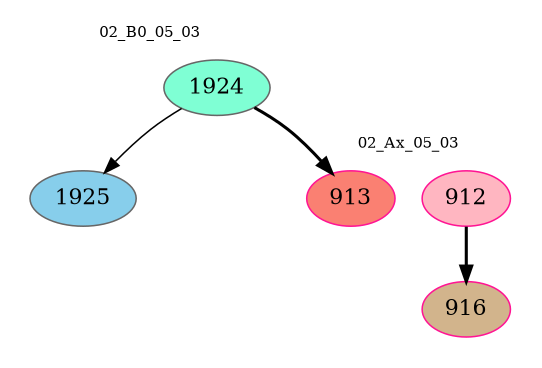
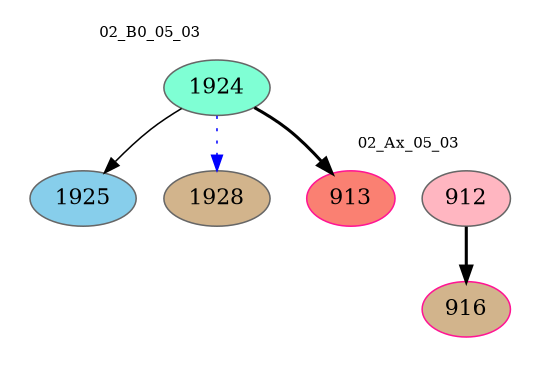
none -> (217, 199)
(466, 199) -> (466, 199)
